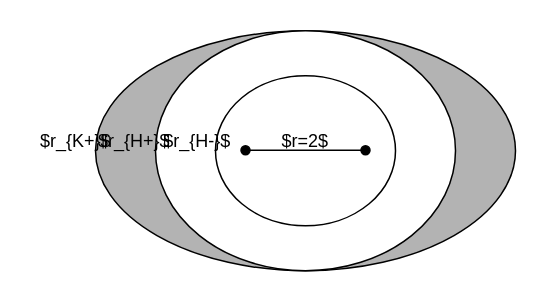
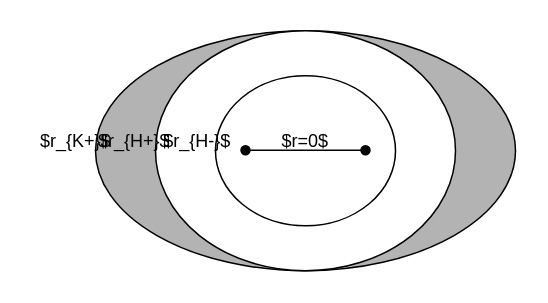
(305, 142) -> (305, 142)
